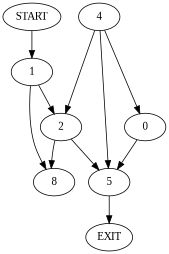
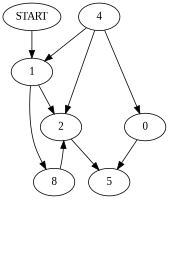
(104, 96) -> (69, 42)
(53, 150) -> (62, 159)
(109, 237) -> none
